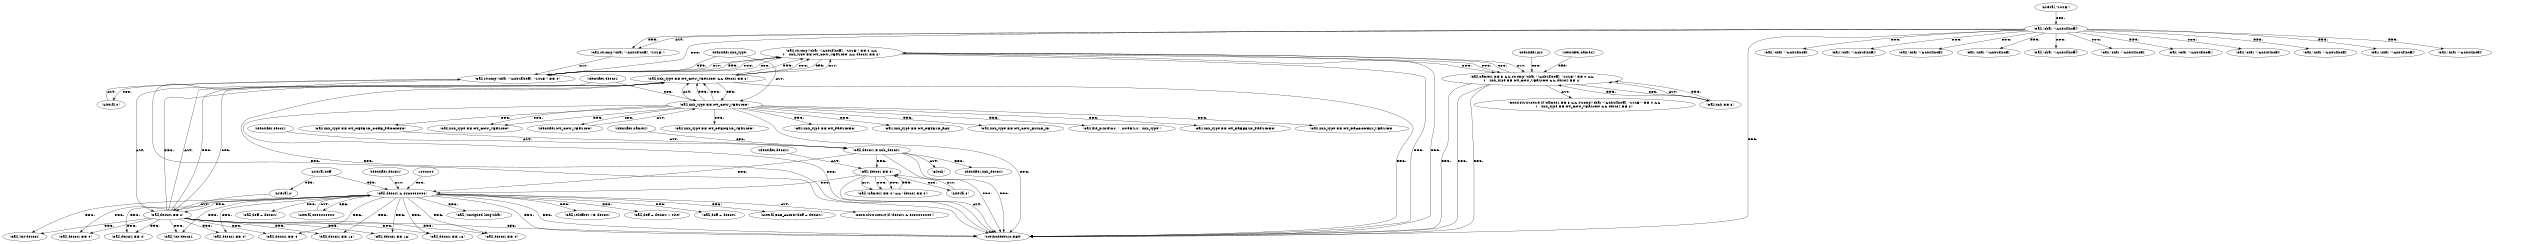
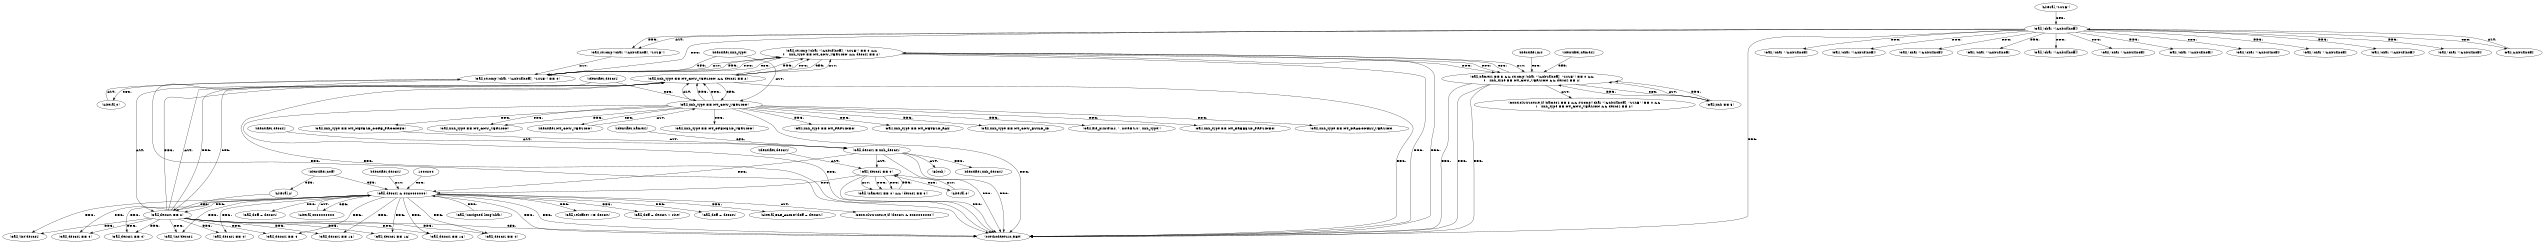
none -> (2519, 53)
(882, 161) -> (882, 161)
(322, 172) -> (322, 172)
(205, 204) -> (205, 204)
(440, 204) -> (456, 201)
(978, 204) -> (978, 204)
